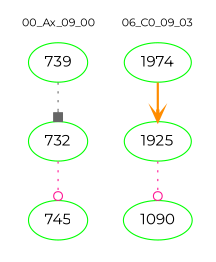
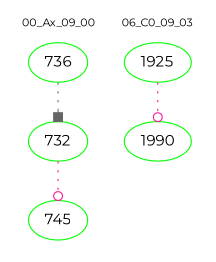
(58, 62) -> (58, 62)
(158, 62) -> none
(158, 220) -> (158, 141)
